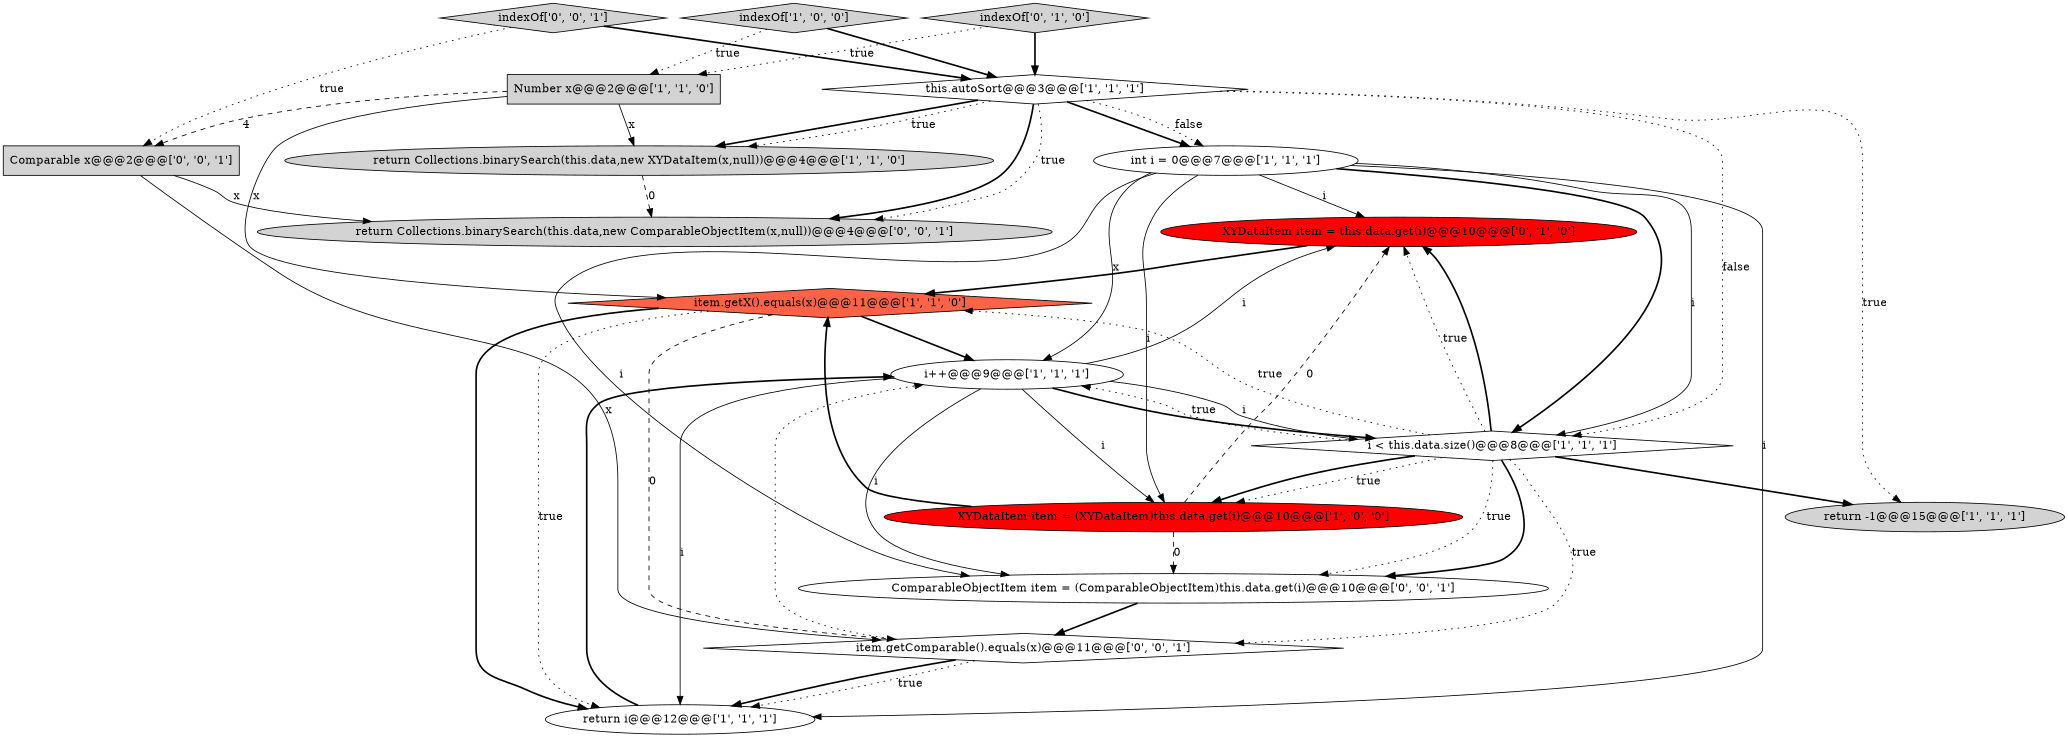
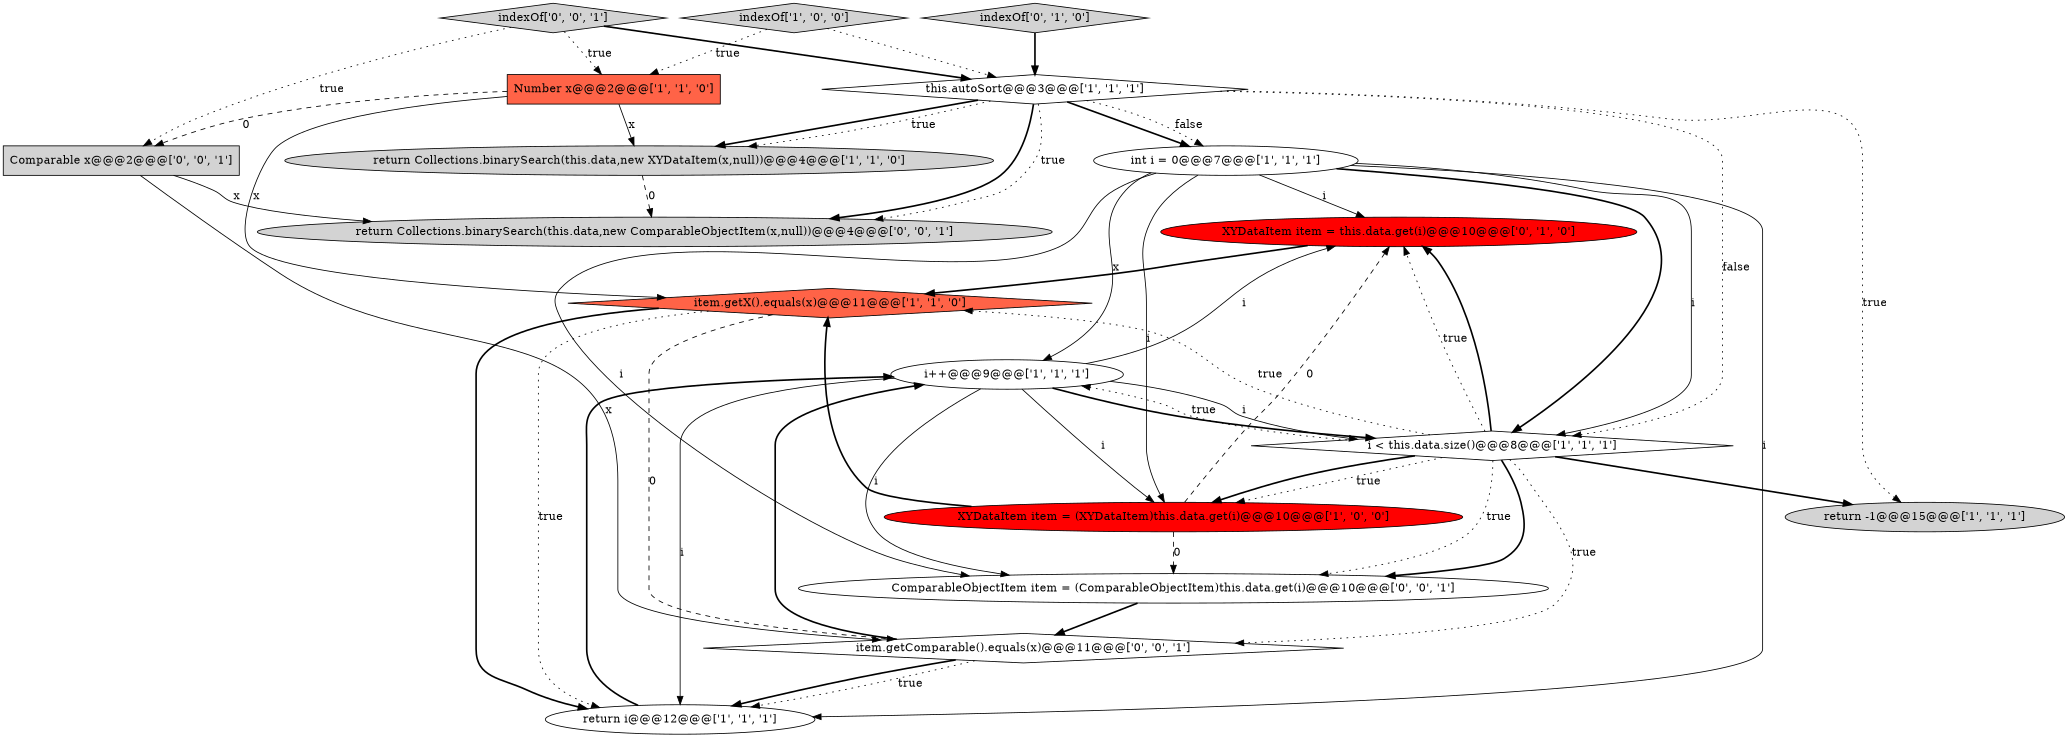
(847, 50) -> (580, 50)
(908, 52) -> (908, 52)
(614, 89) -> (614, 89)
(247, 125) -> (247, 125)
(913, 337) -> none
(775, 507) -> (775, 507)
